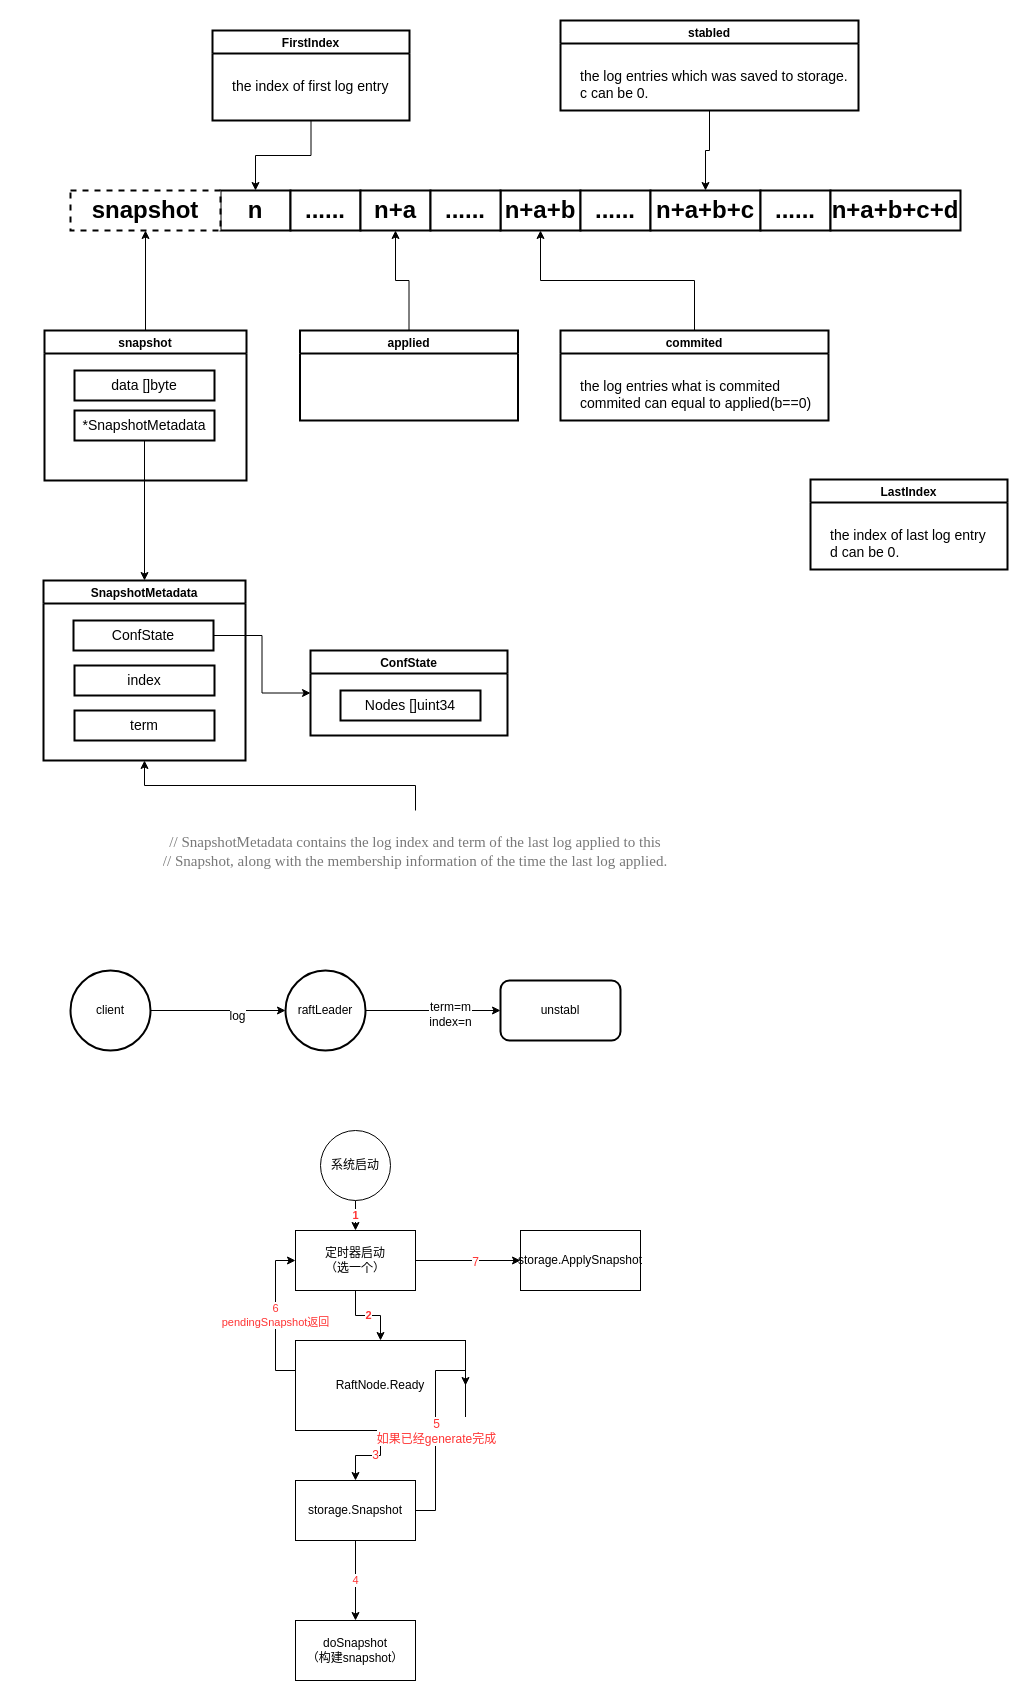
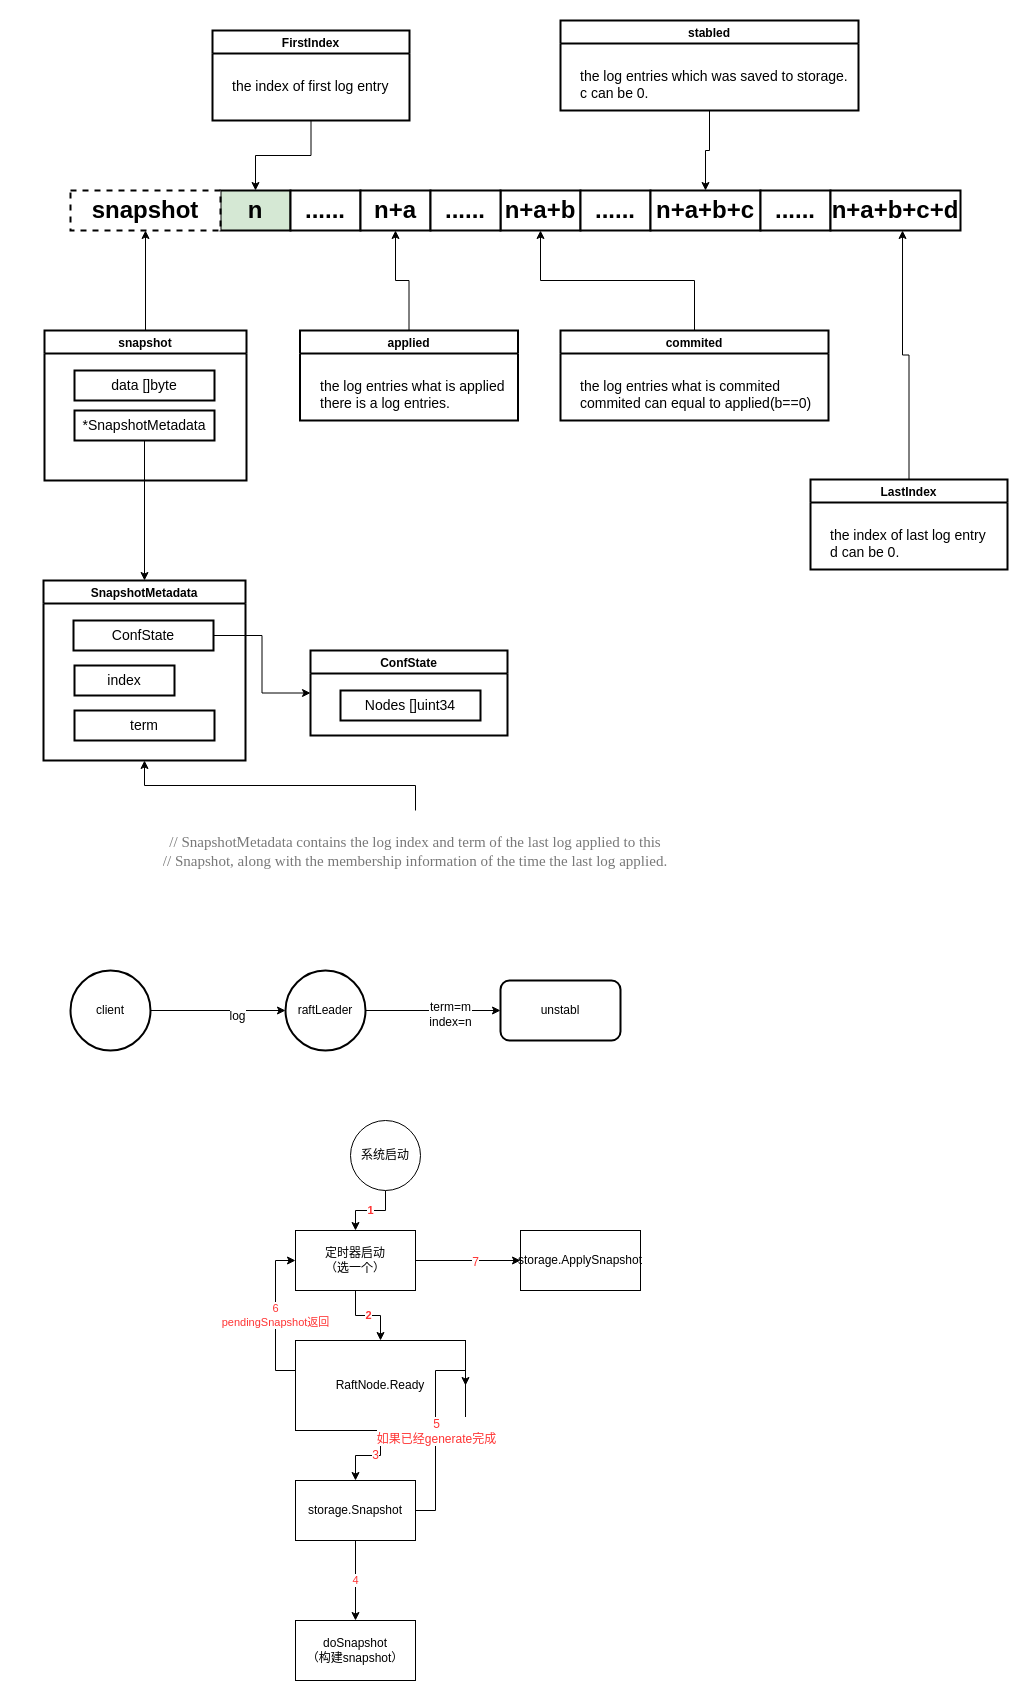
(256, 211) -> (256, 211)
none -> (909, 355)
none -> (418, 391)
(145, 681) -> (125, 681)
(356, 1166) -> (386, 1156)
